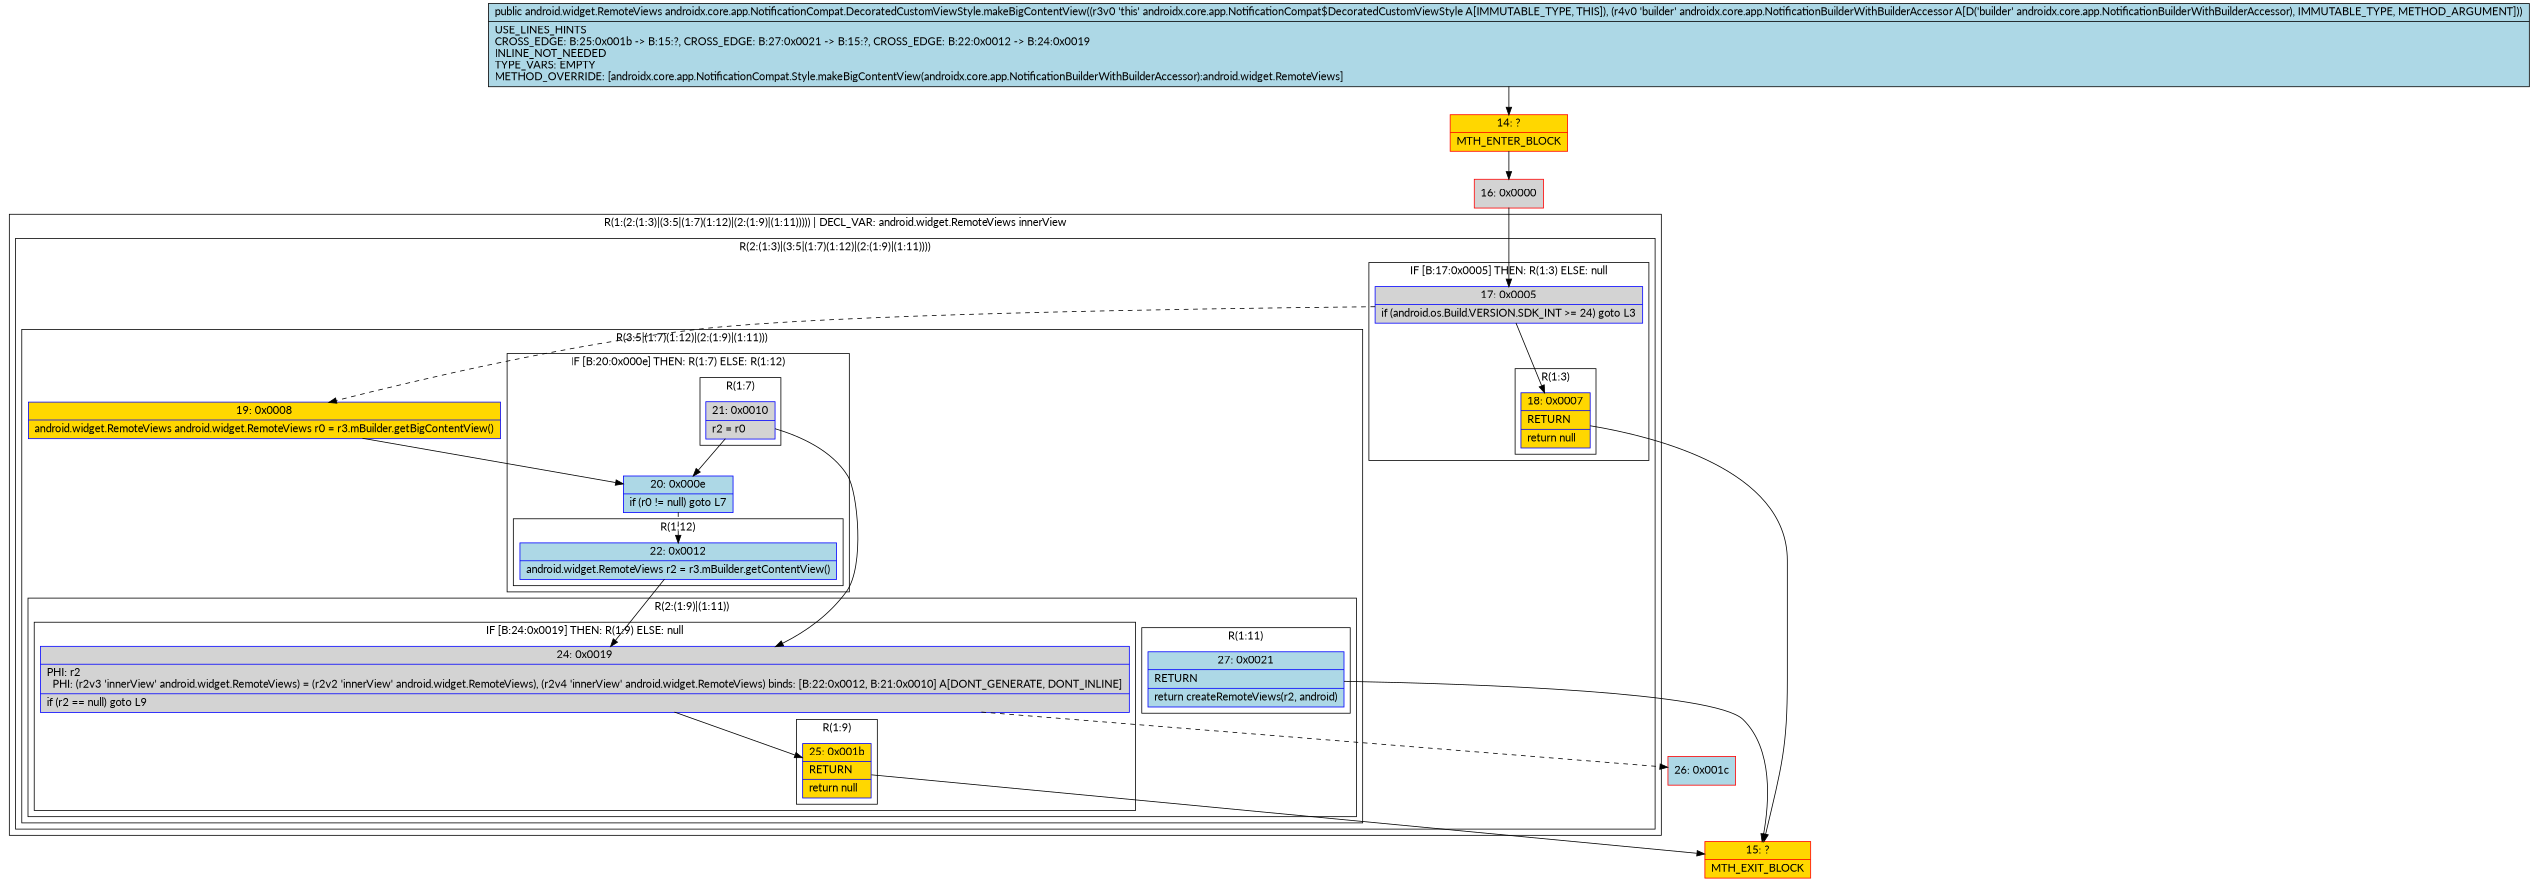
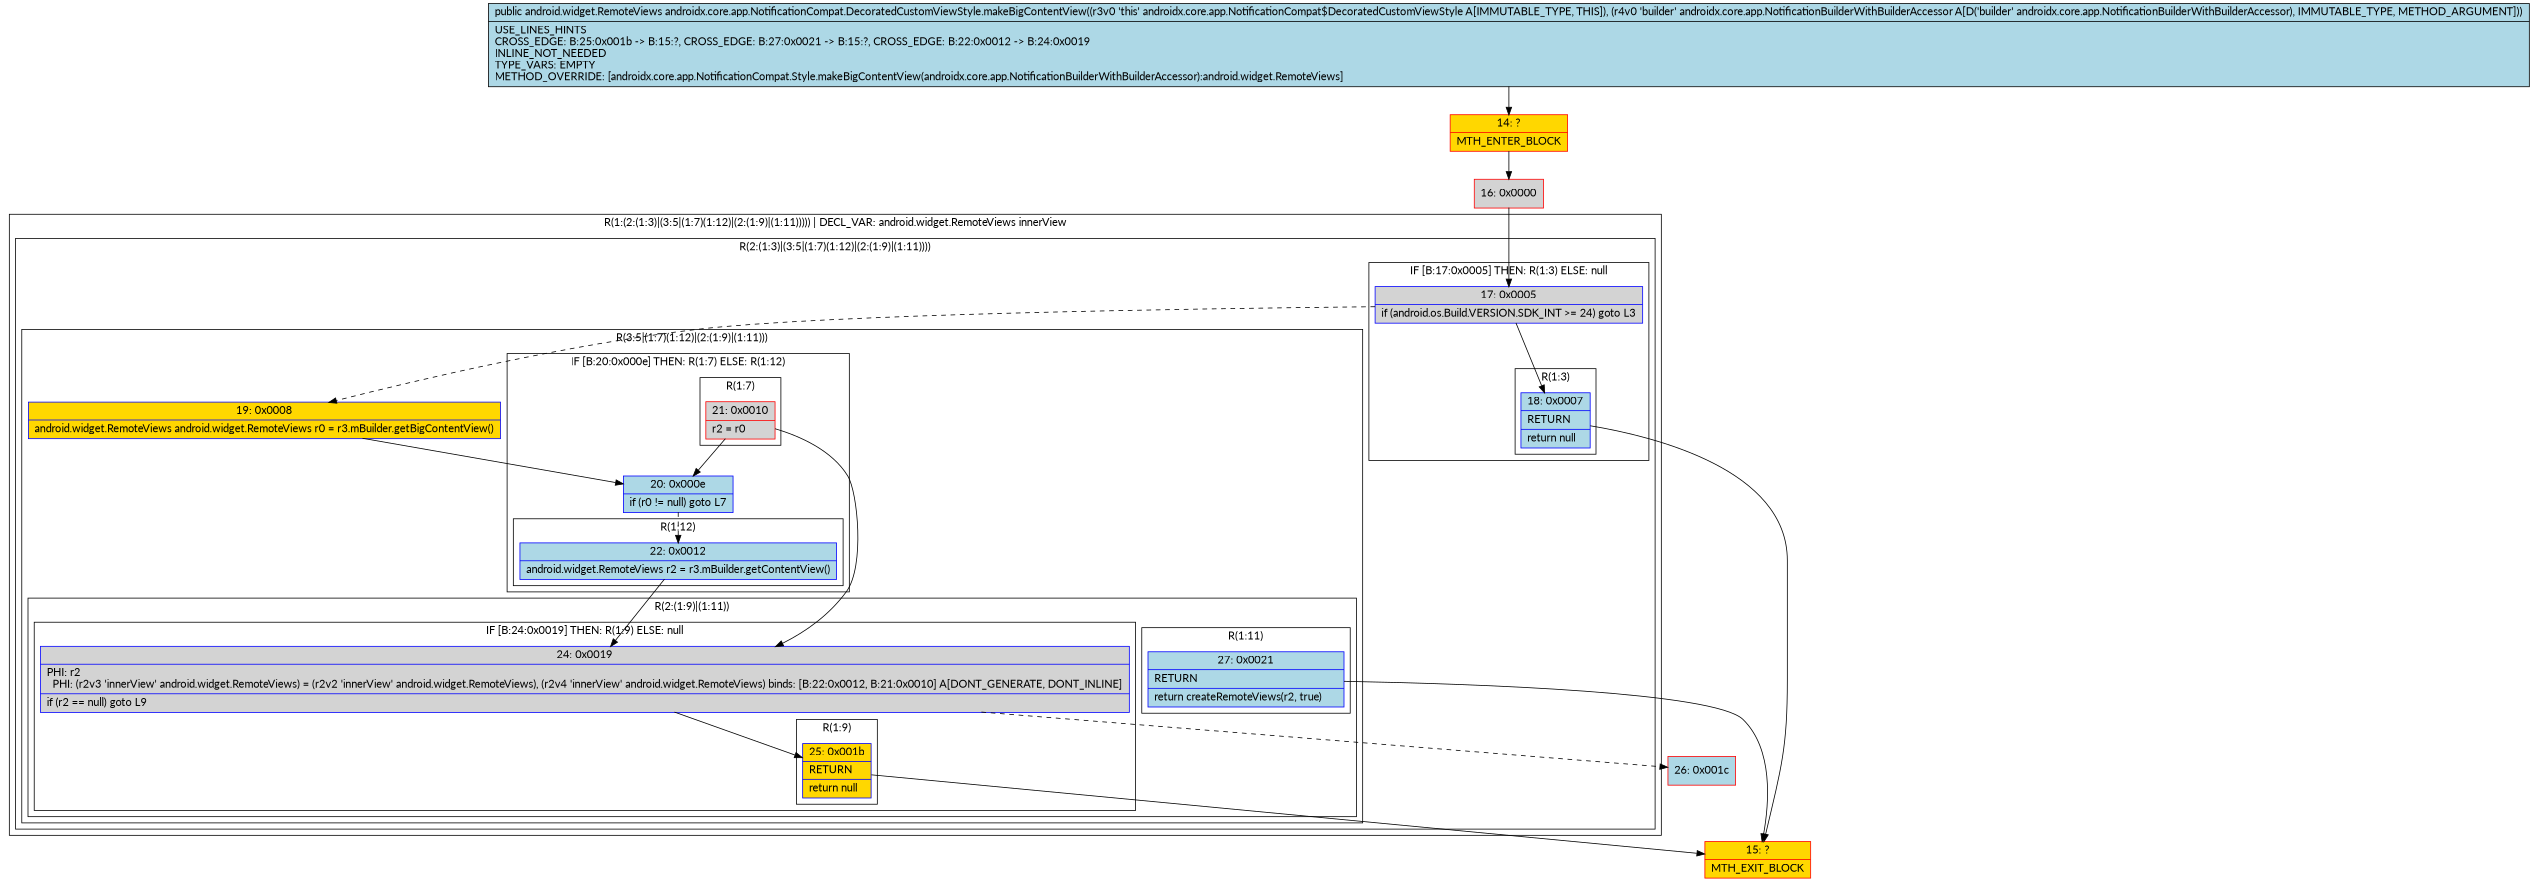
(740, 420) -> (740, 420)
(1556, 420) -> (1556, 420)
(1246, 697) -> (1238, 697)
